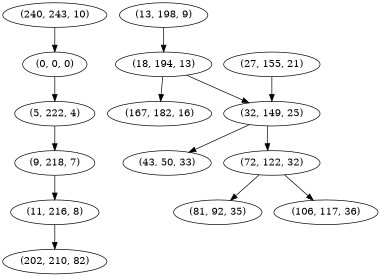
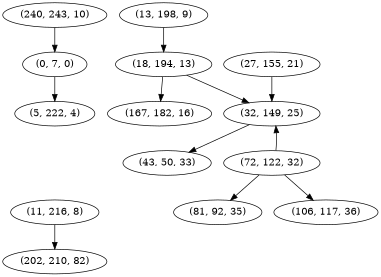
(55, 64) -> (55, 64)
(267, 135) -> (276, 142)
(55, 163) -> none
